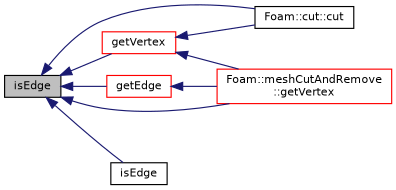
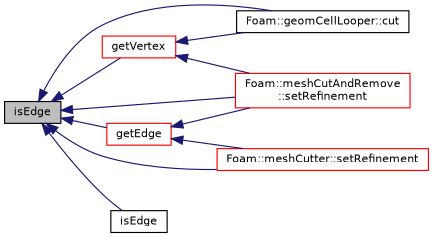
(304, 17) -> (323, 22)
(304, 86) -> (323, 91)
none -> (323, 160)
